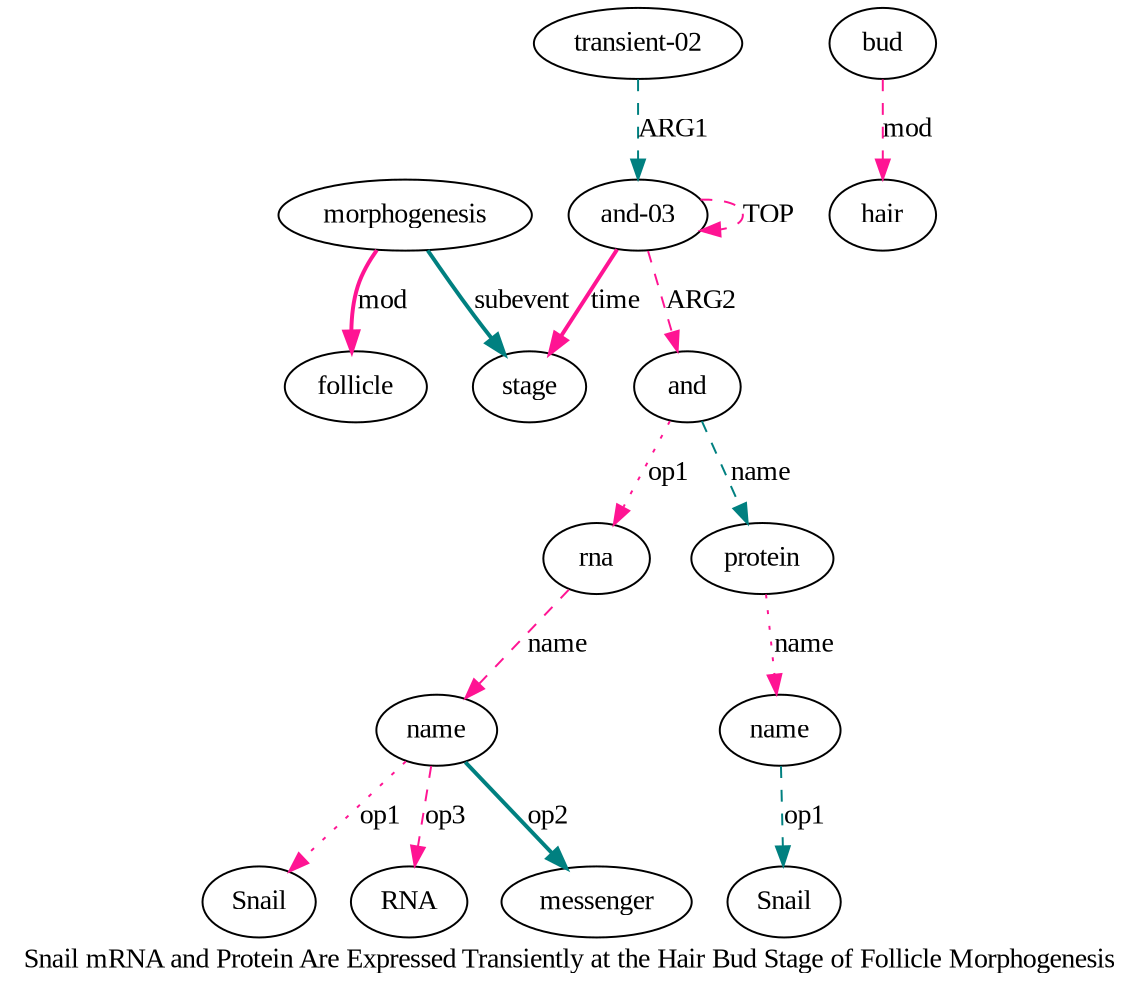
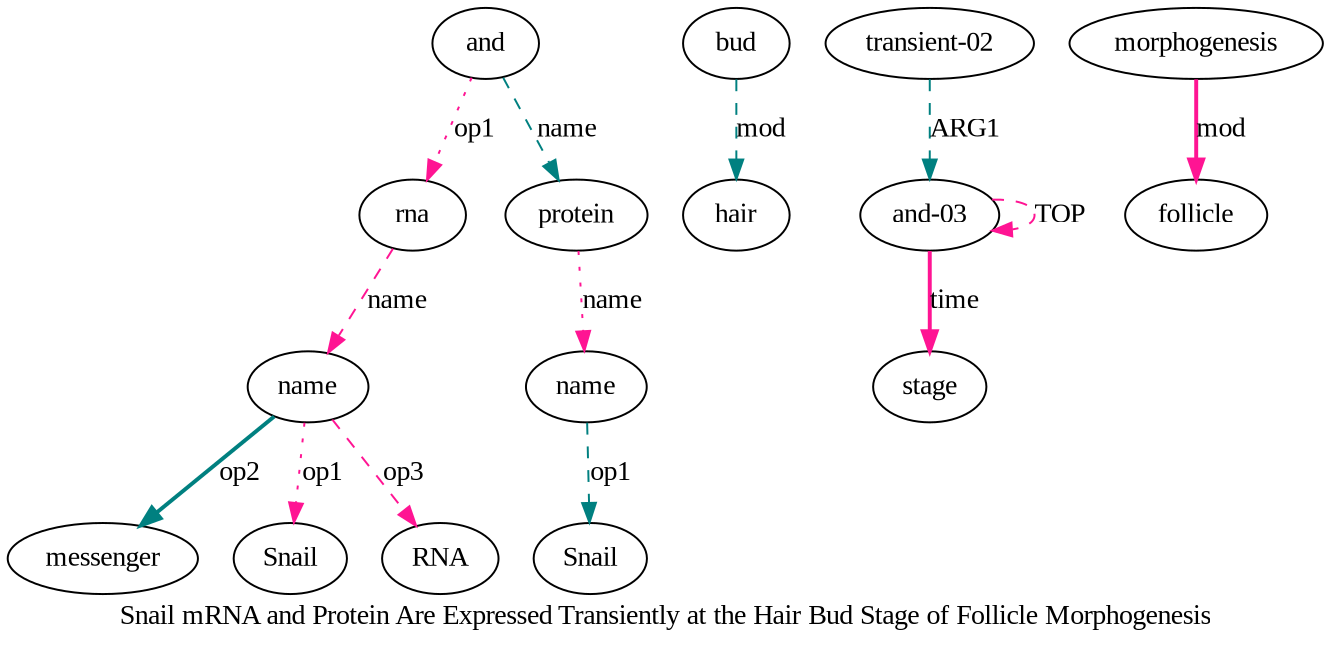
(883, 119) -> (736, 119)
(660, 292) -> none
(459, 295) -> none
